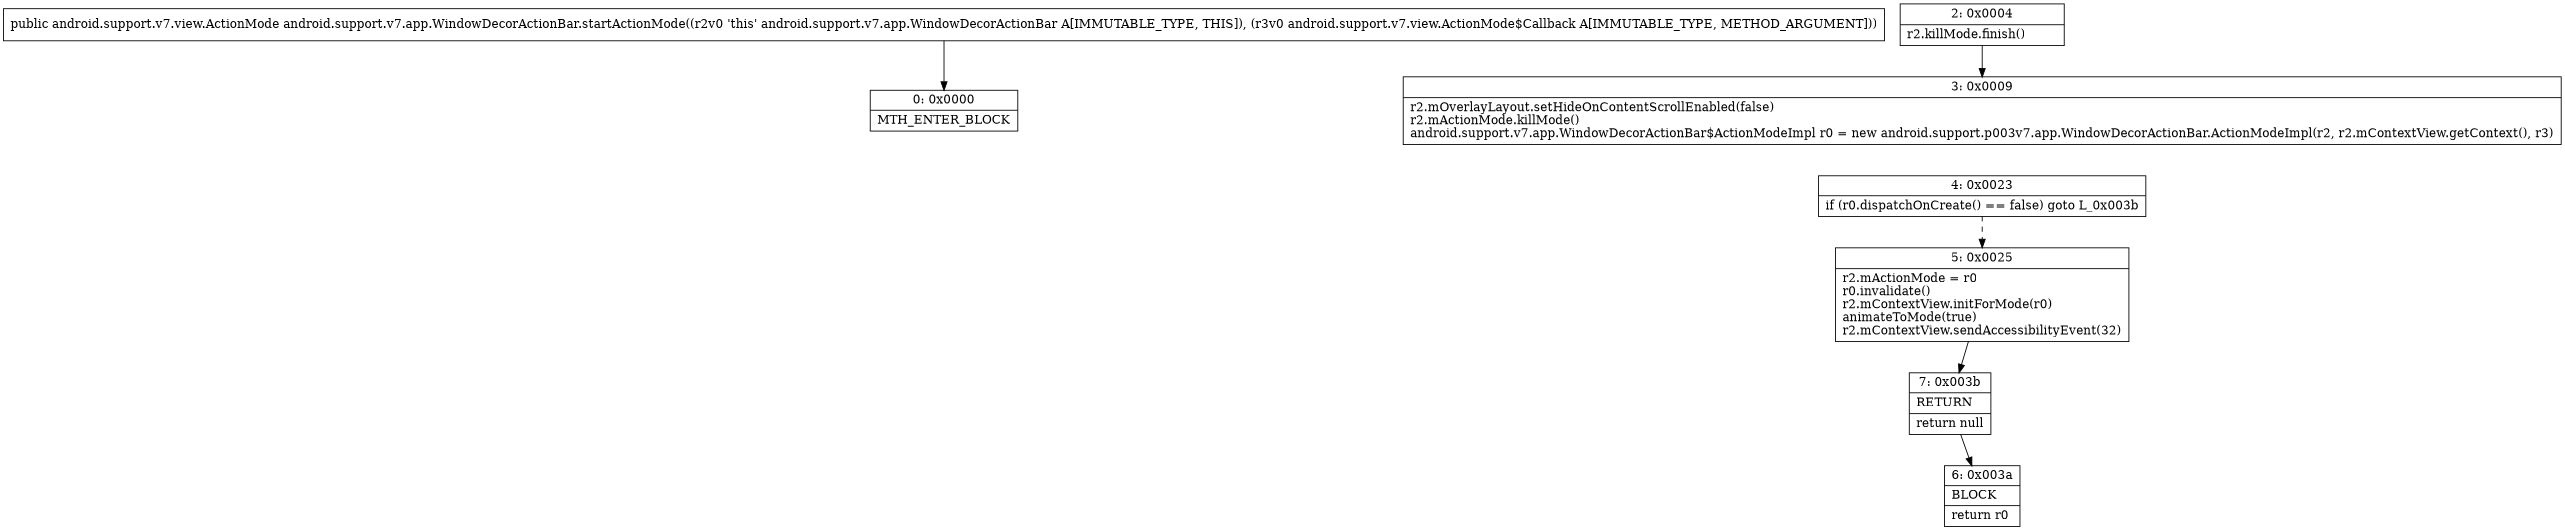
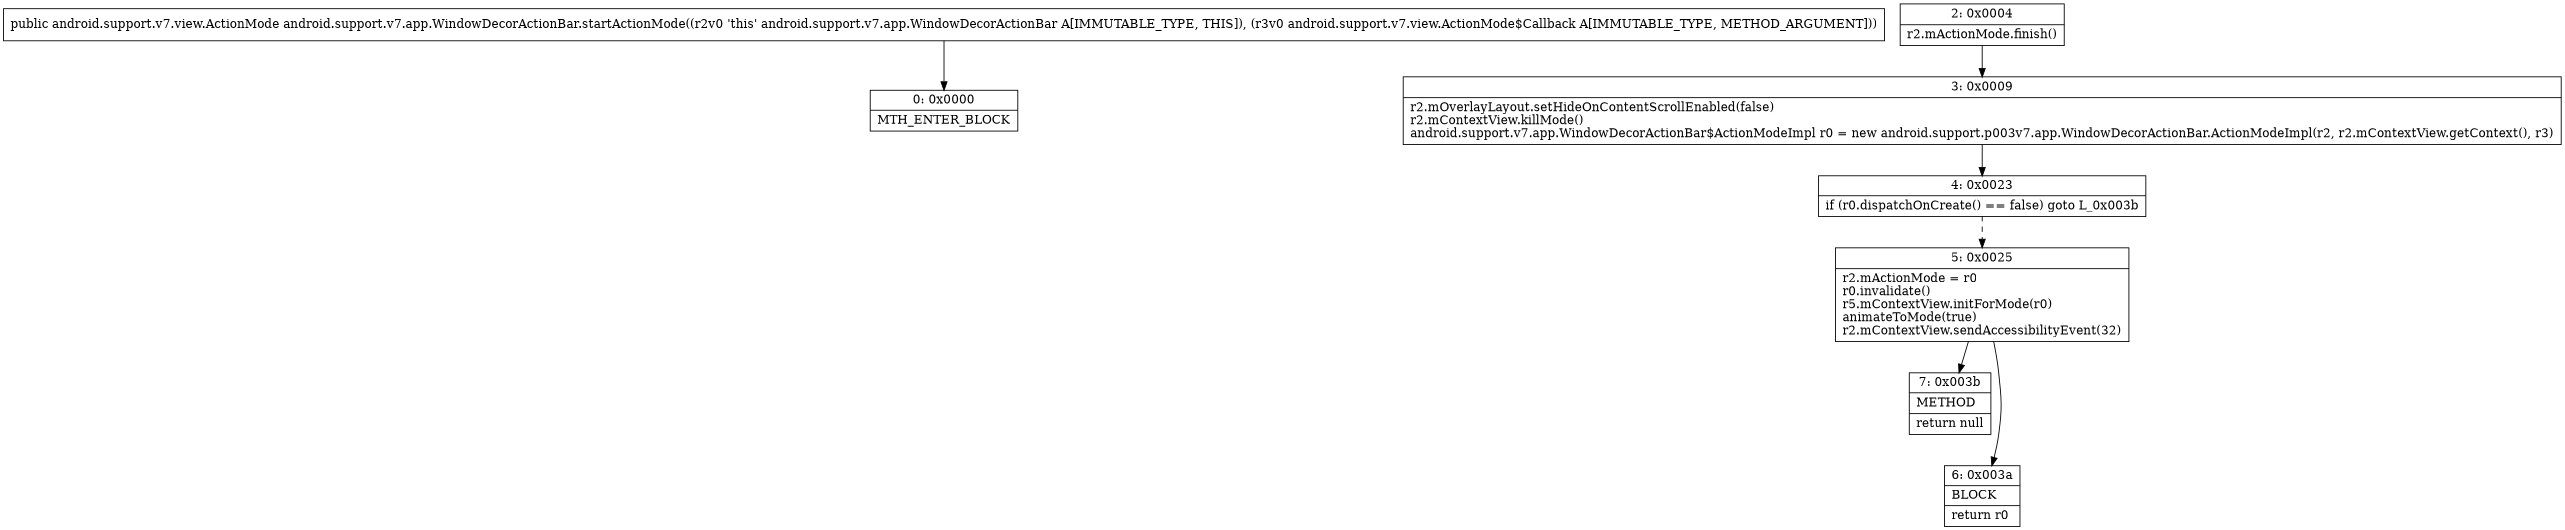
(1966, 35) -> (1982, 35)
(1495, 121) -> (1497, 121)
none -> (1982, 156)
(1947, 305) -> (1947, 305)
(1944, 403) -> (1946, 403)
(1965, 446) -> (2001, 399)
